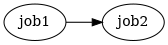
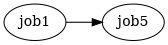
(133, 22) -> (133, 22)
